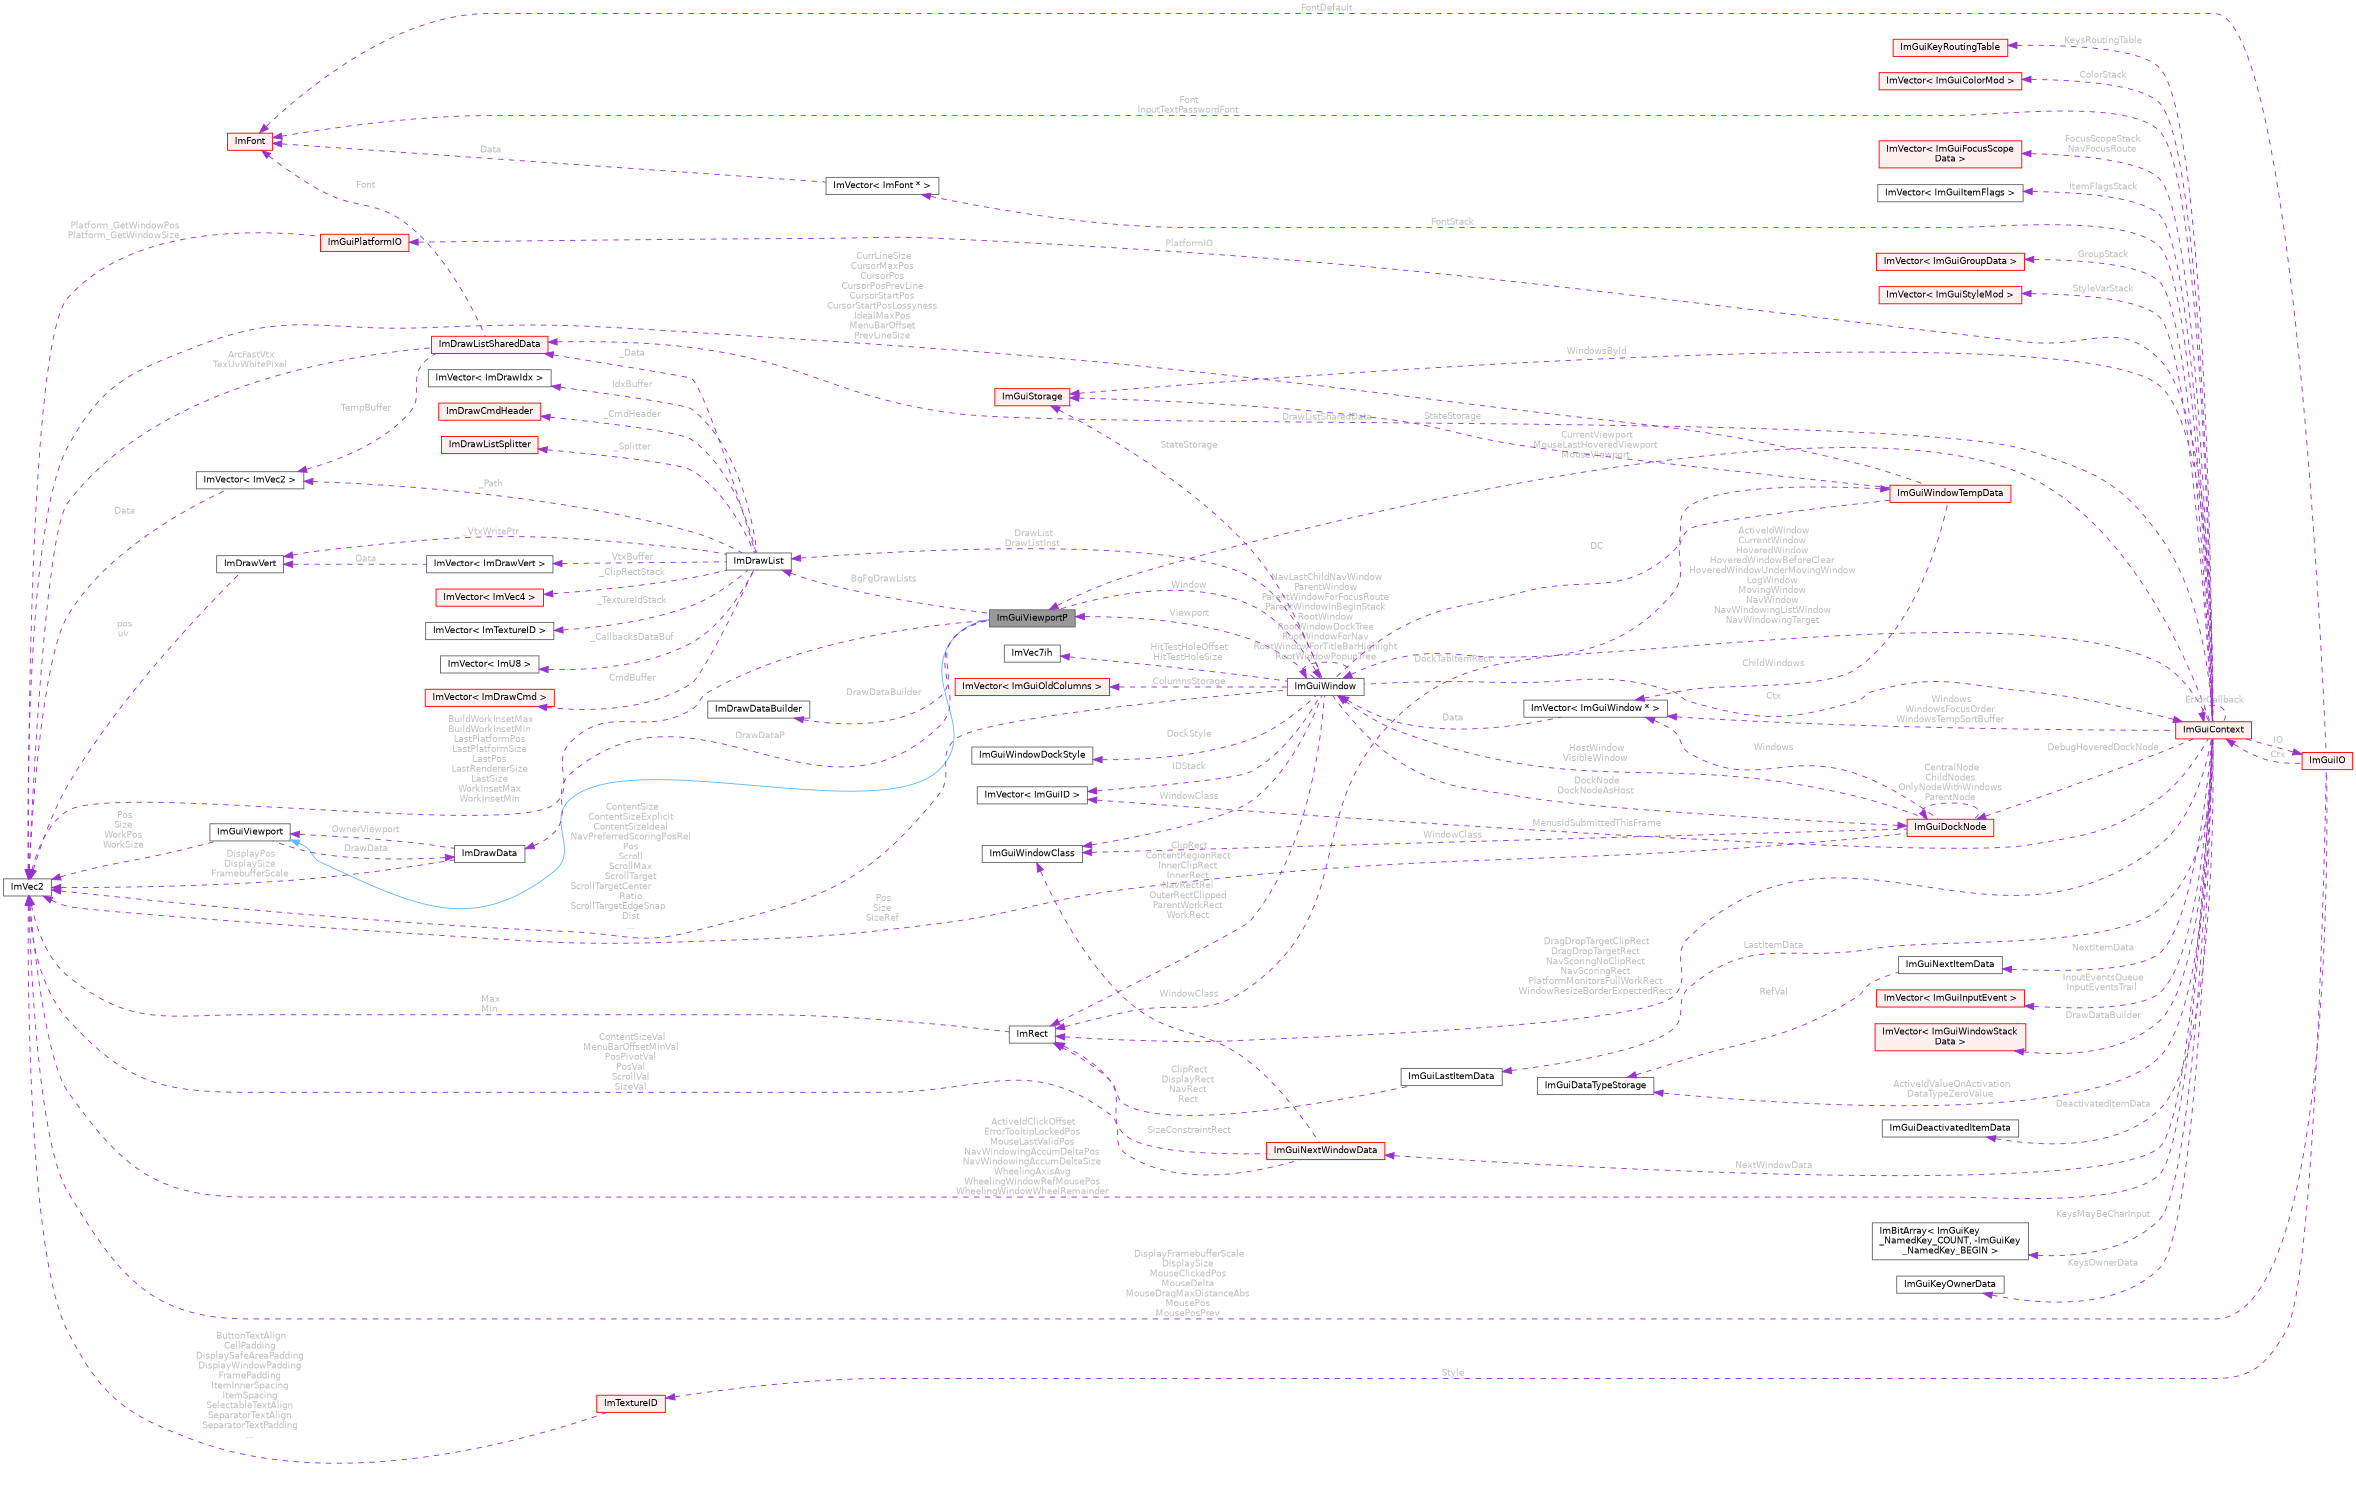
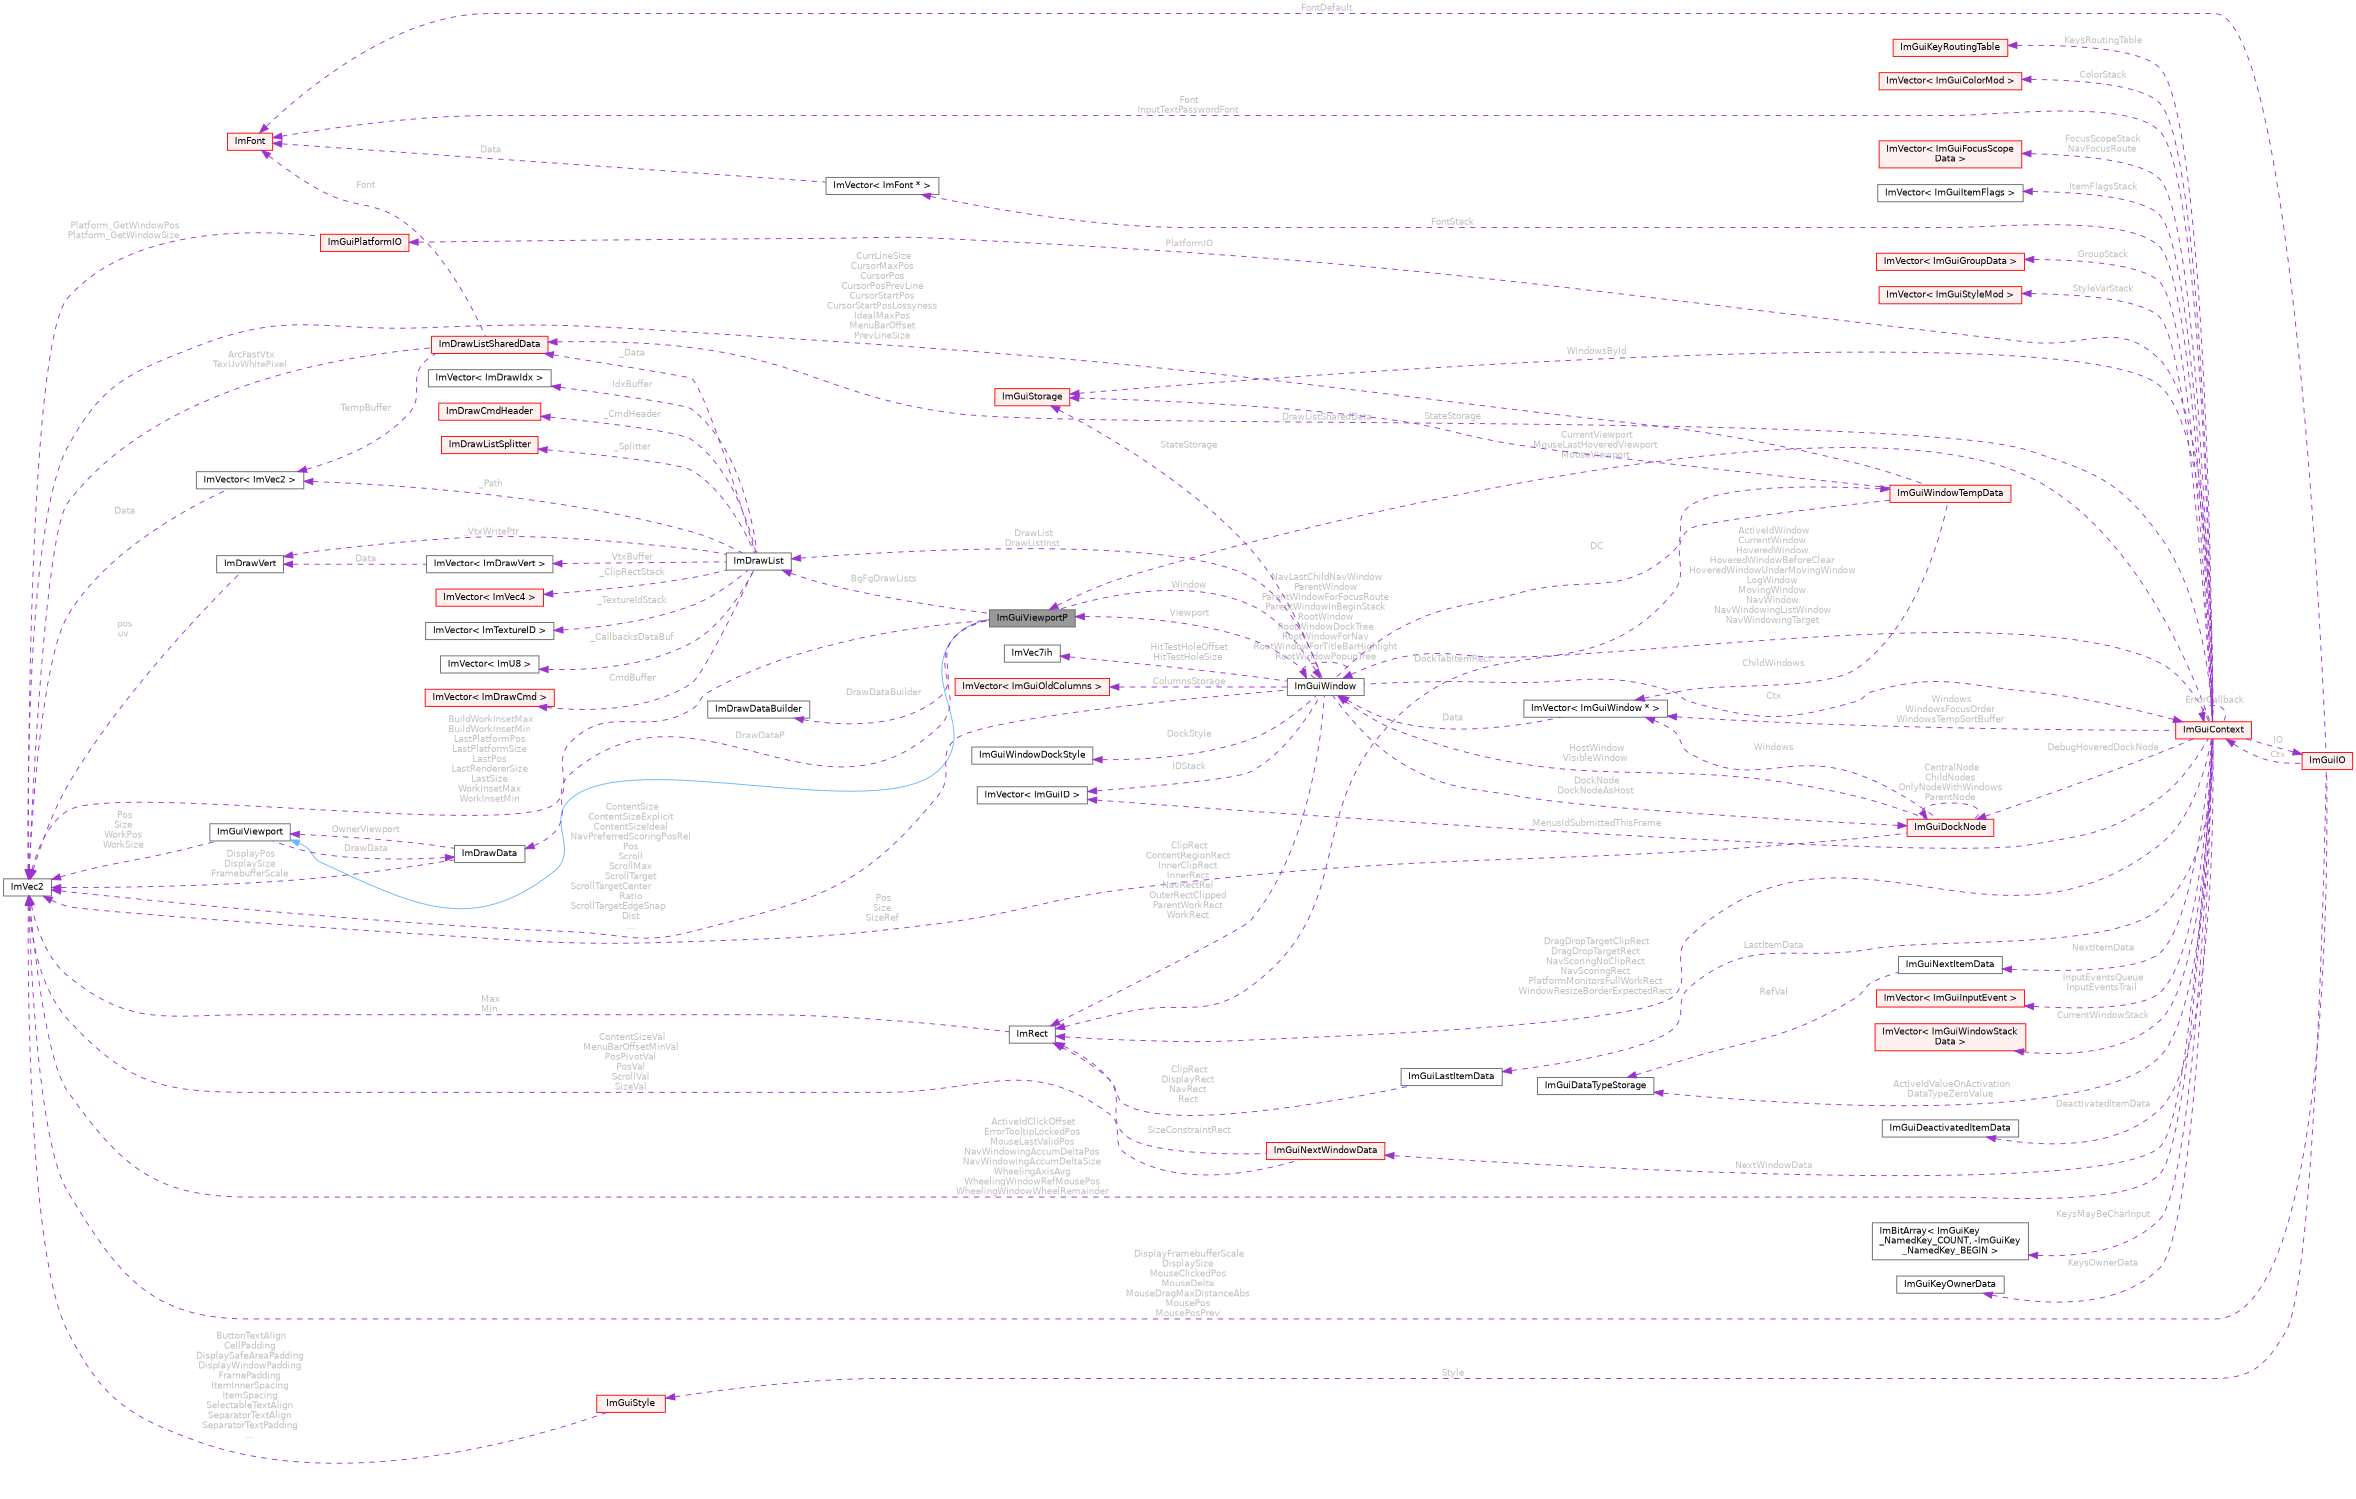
(1032, 854) -> none
(2102, 1016) -> (2102, 1016)
(631, 1404) -> (631, 1404)
